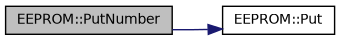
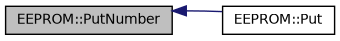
(190, 30) -> (204, 11)
